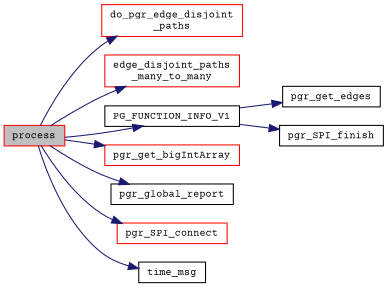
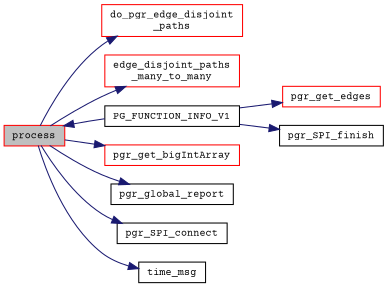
(331, 97) -> (331, 97)
(99, 133) -> (89, 121)
(172, 233) -> (172, 233)
